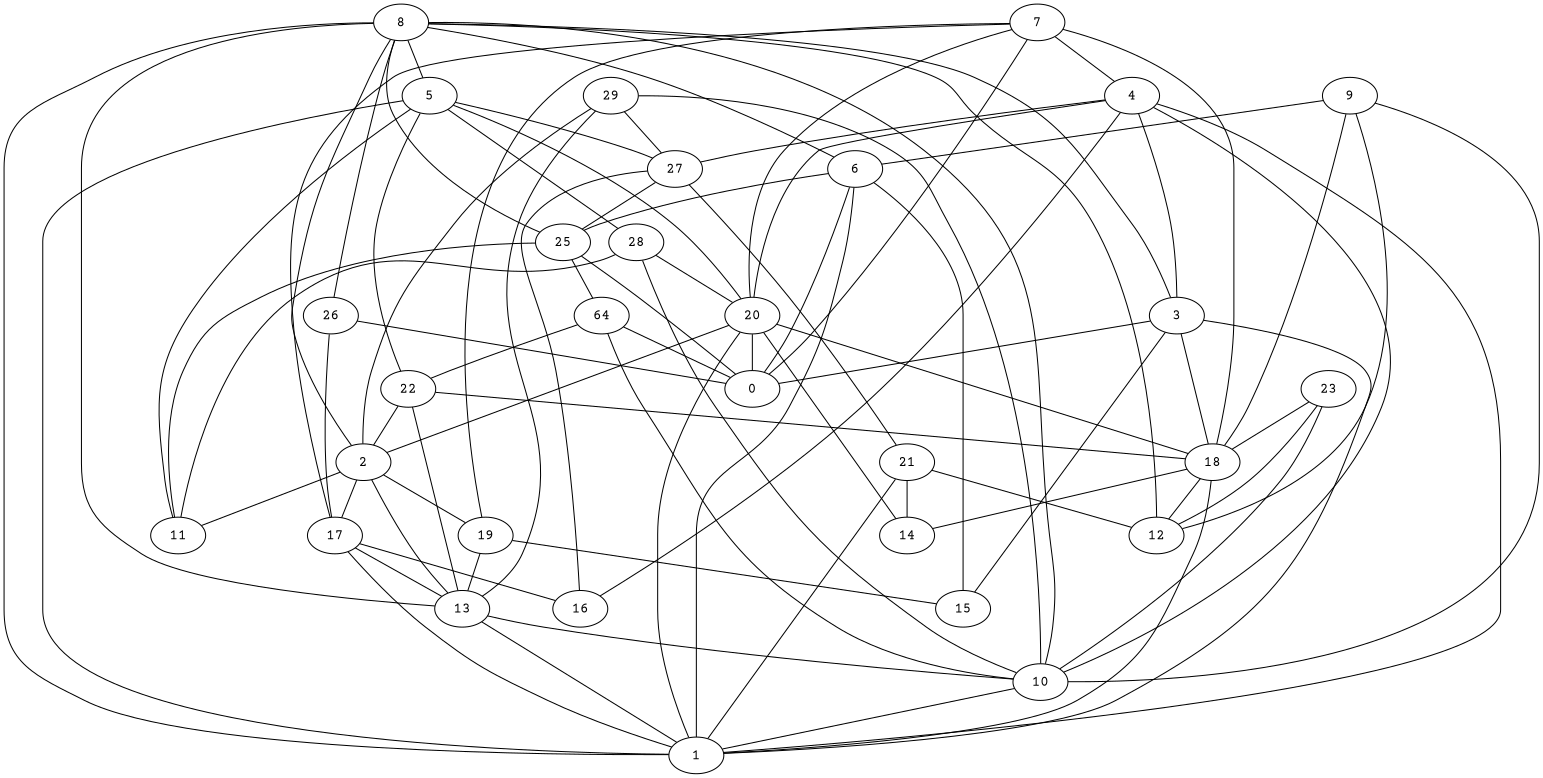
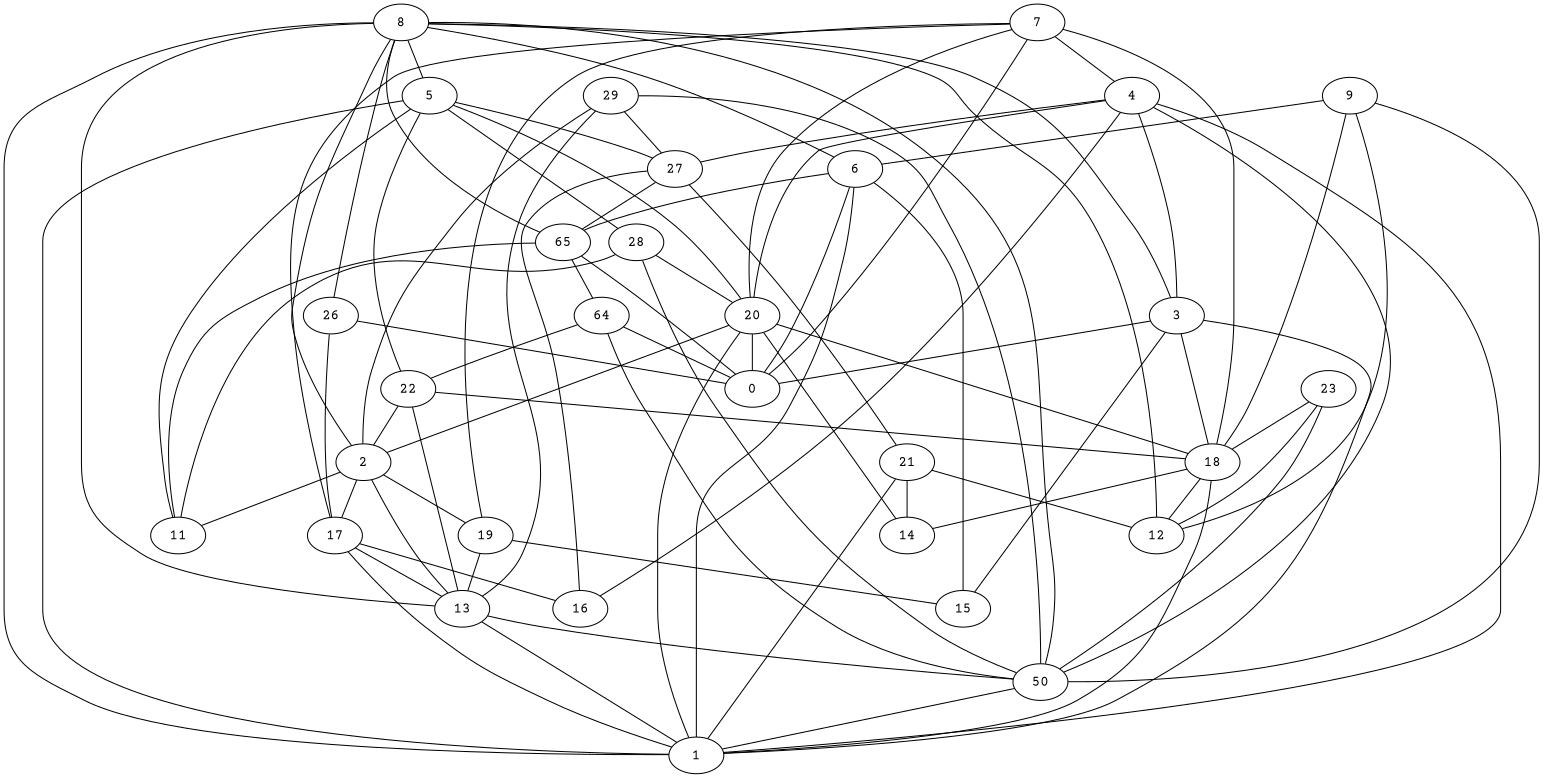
(563, 242) -> (563, 242)
(1040, 682) -> (1040, 682)
